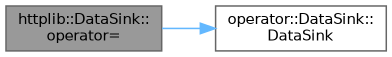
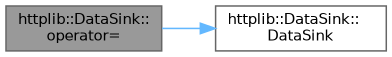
(301, 28) -> (301, 28)
